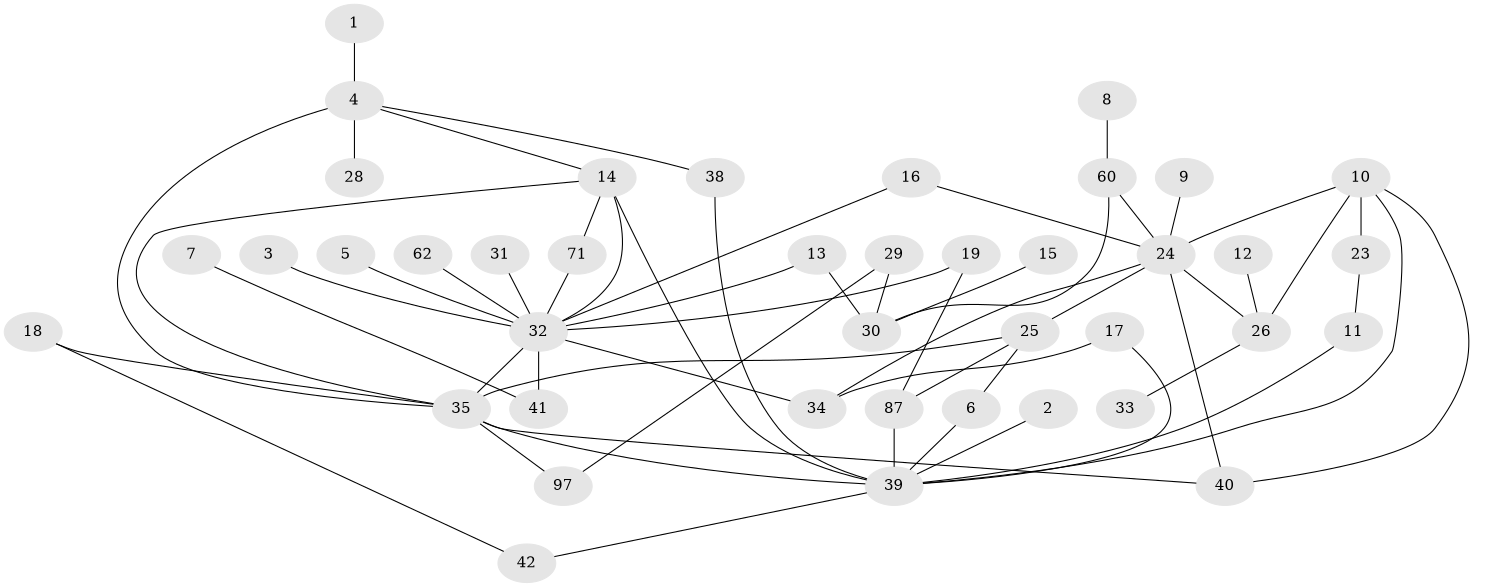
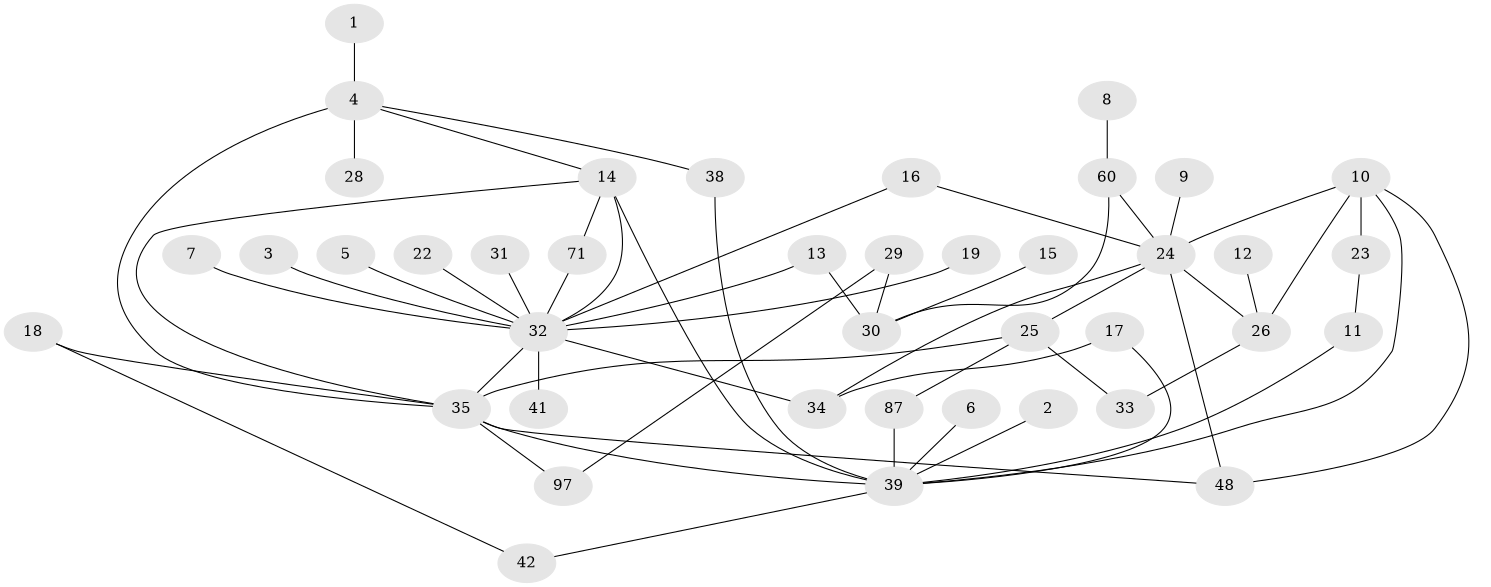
(423, 255) -> (423, 255)
(365, 332) -> (360, 306)
(933, 332) -> none
(999, 373) -> (1078, 370)
(1225, 486) -> (1225, 486)
